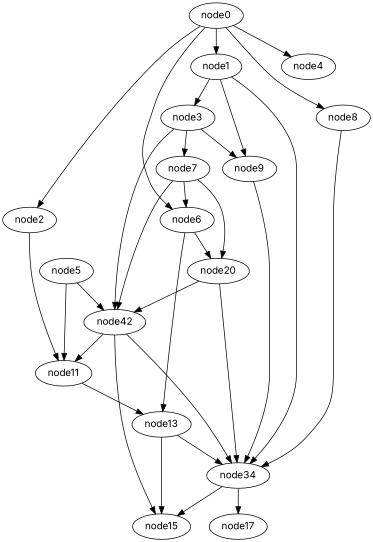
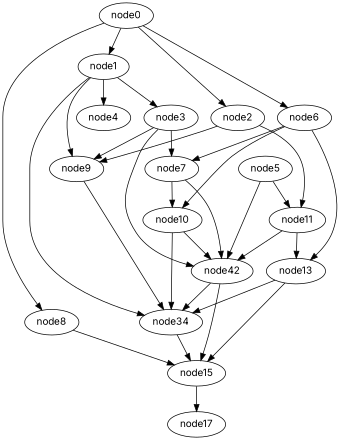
(259, 39) -> (104, 89)
none -> (162, 144)
(185, 191) -> (241, 142)
(218, 271) -> (172, 220)
(333, 311) -> (120, 346)
(92, 345) -> (263, 243)
(238, 498) -> (197, 395)
